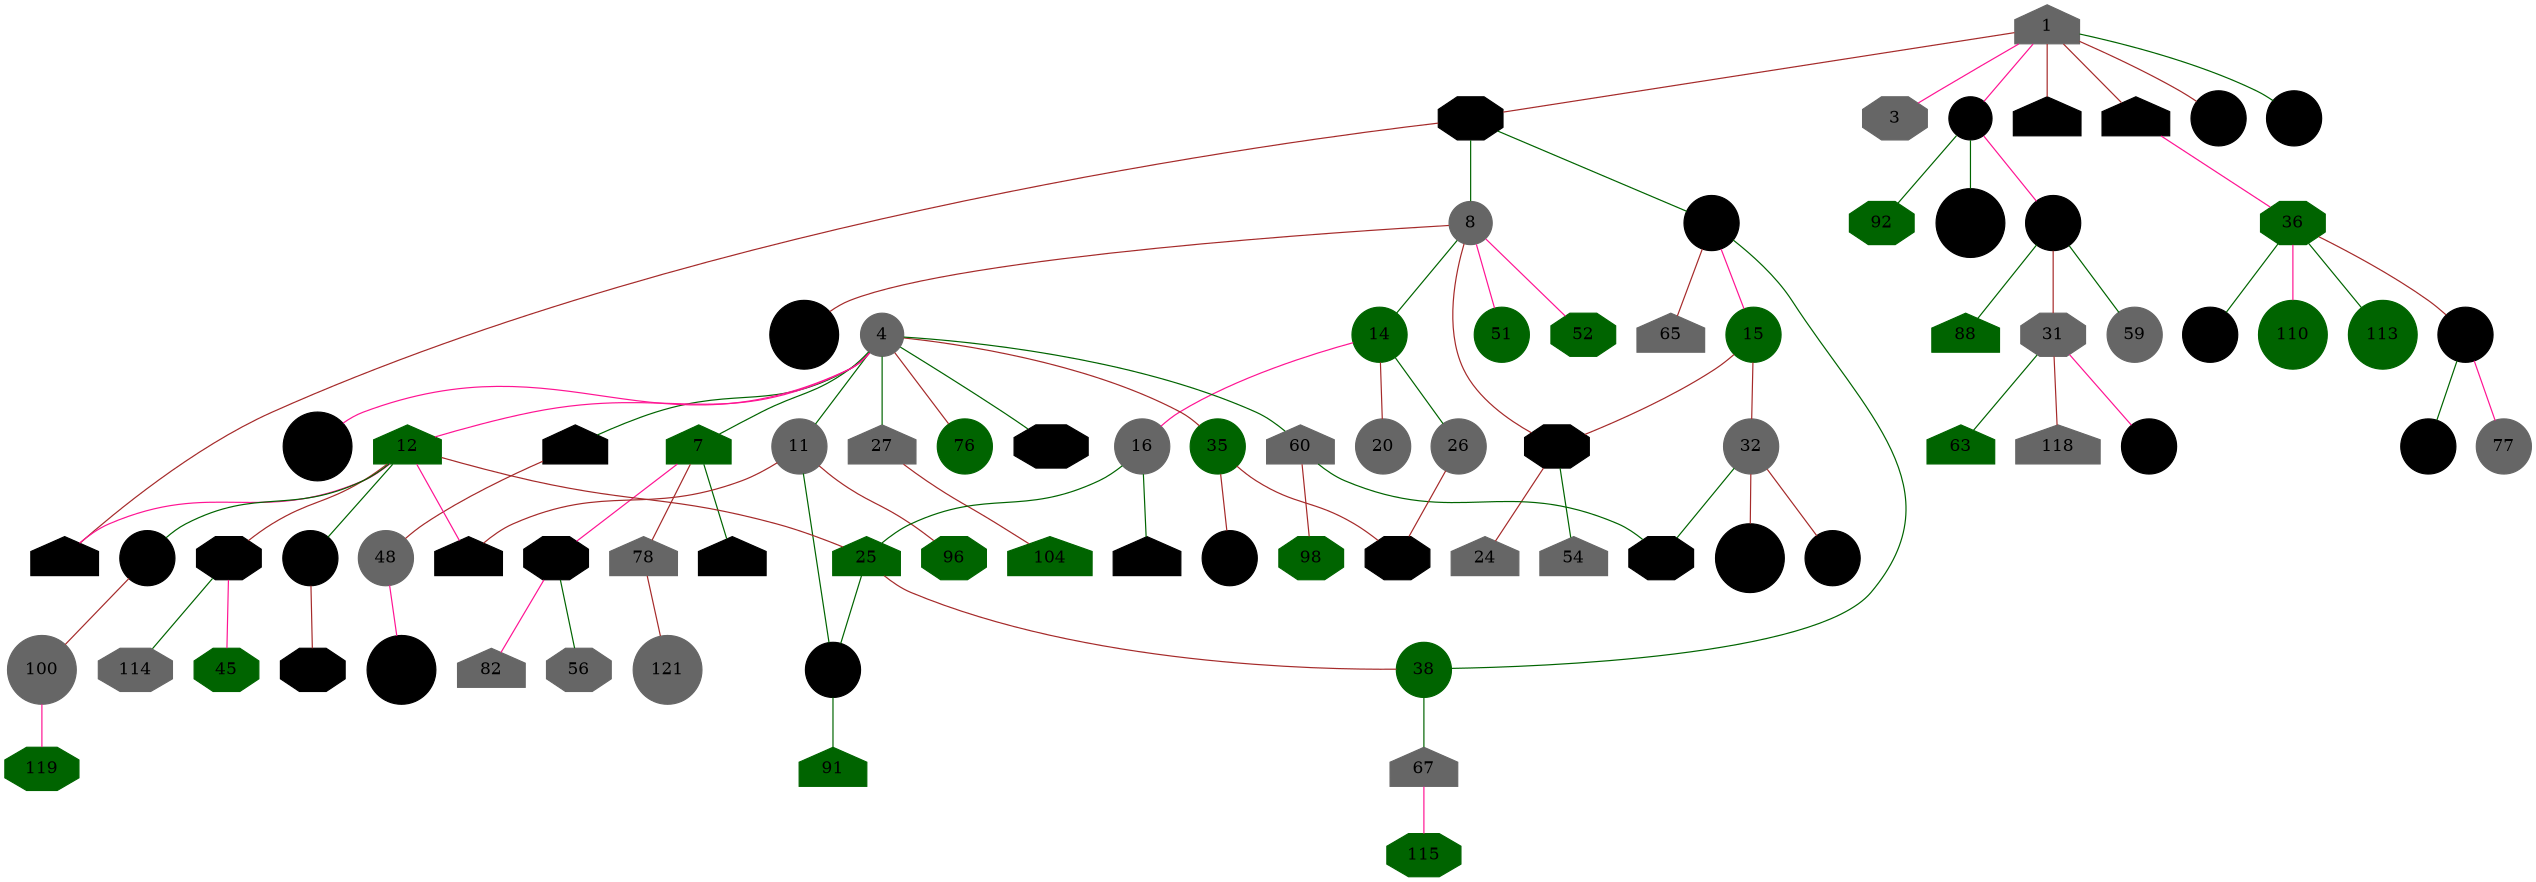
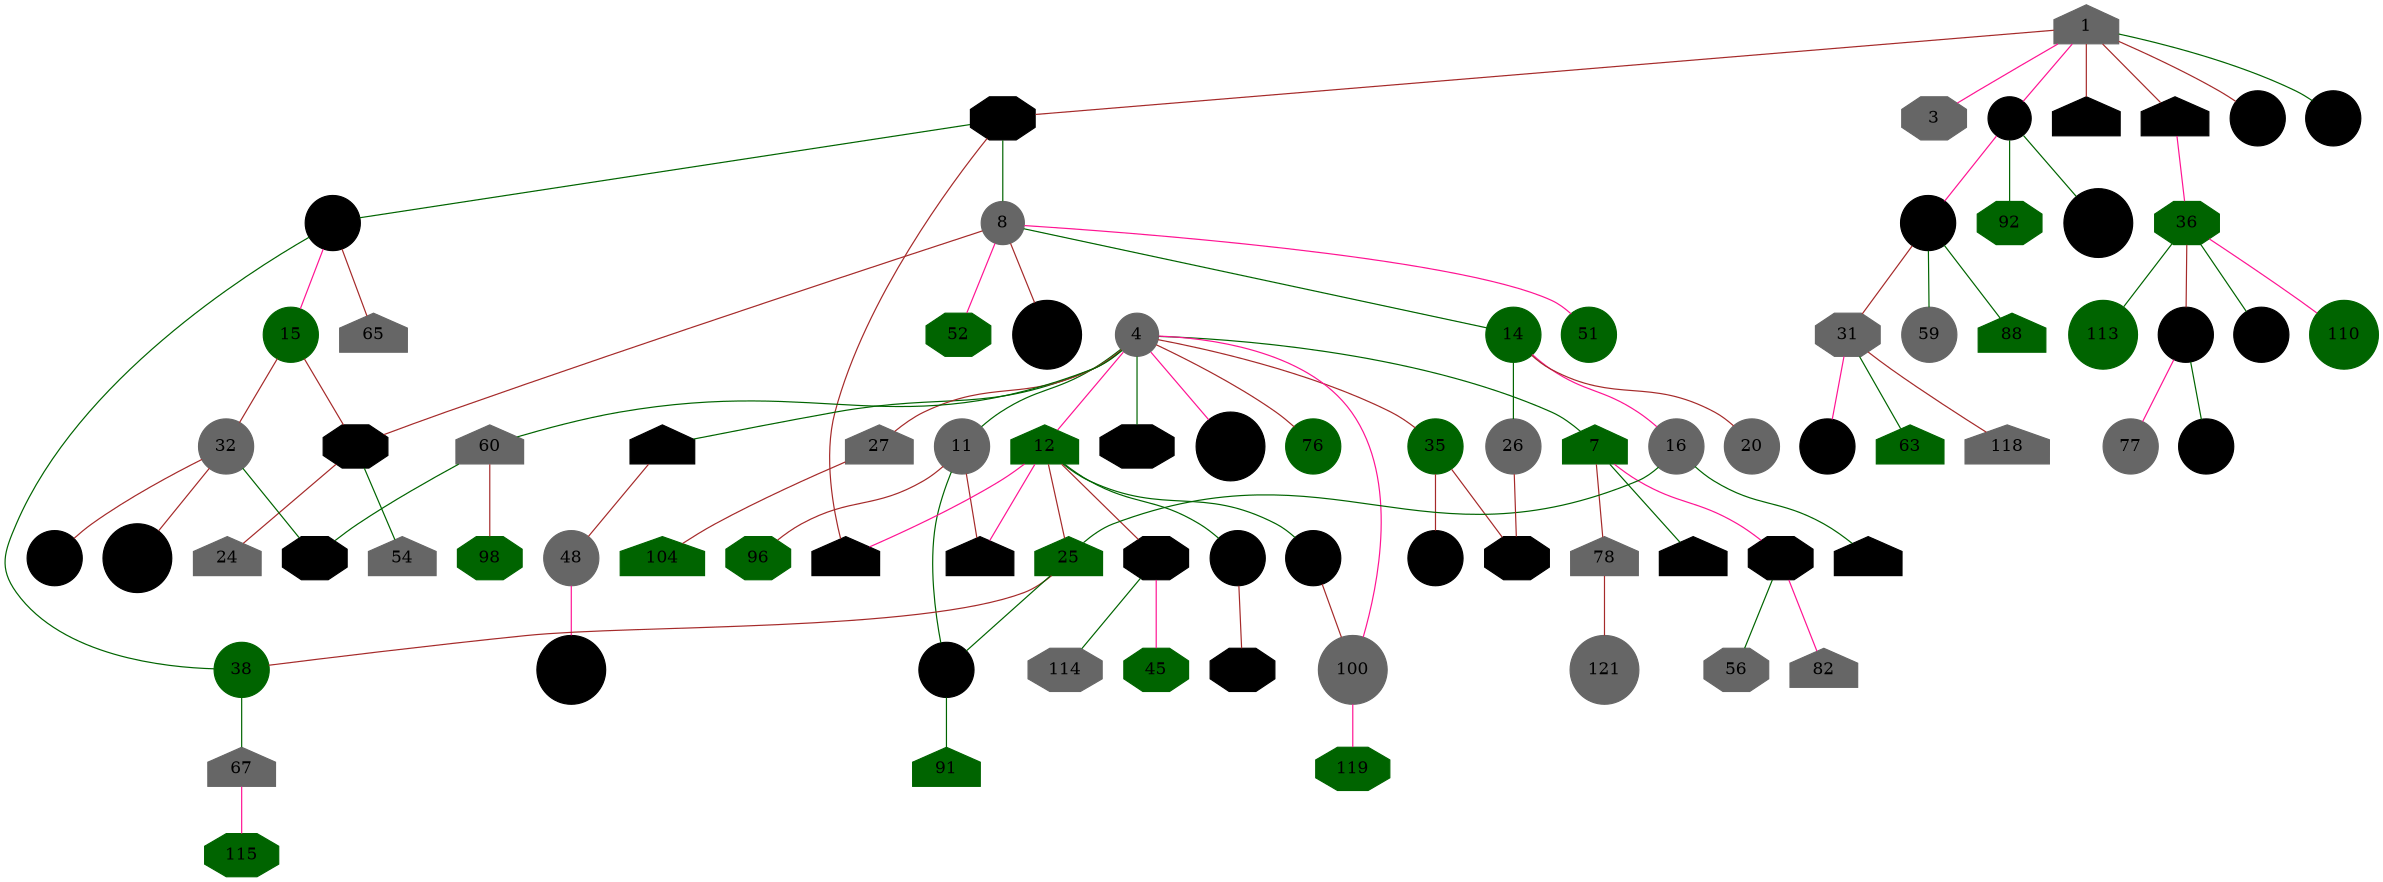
(882, 391) -> (1008, 391)
none -> (1356, 420)
